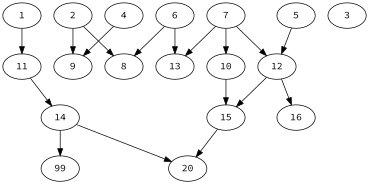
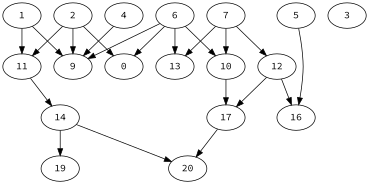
none -> (44, 38)
none -> (51, 38)
none -> (197, 38)
(288, 38) -> (303, 63)
none -> (127, 39)
(124, 67) -> (124, 67)
(226, 118) -> (226, 118)
(60, 169) -> (60, 169)
